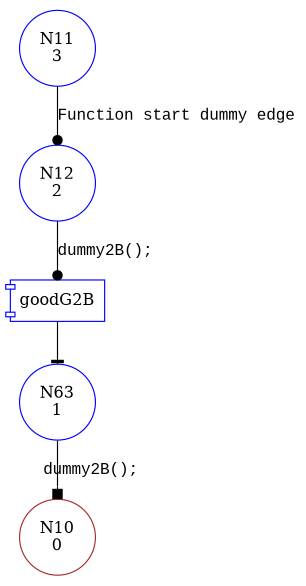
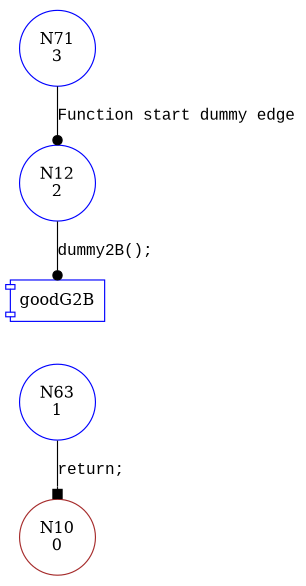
(57, 48) -> (57, 48)
(57, 340) -> none
(91, 470) -> (91, 470)
